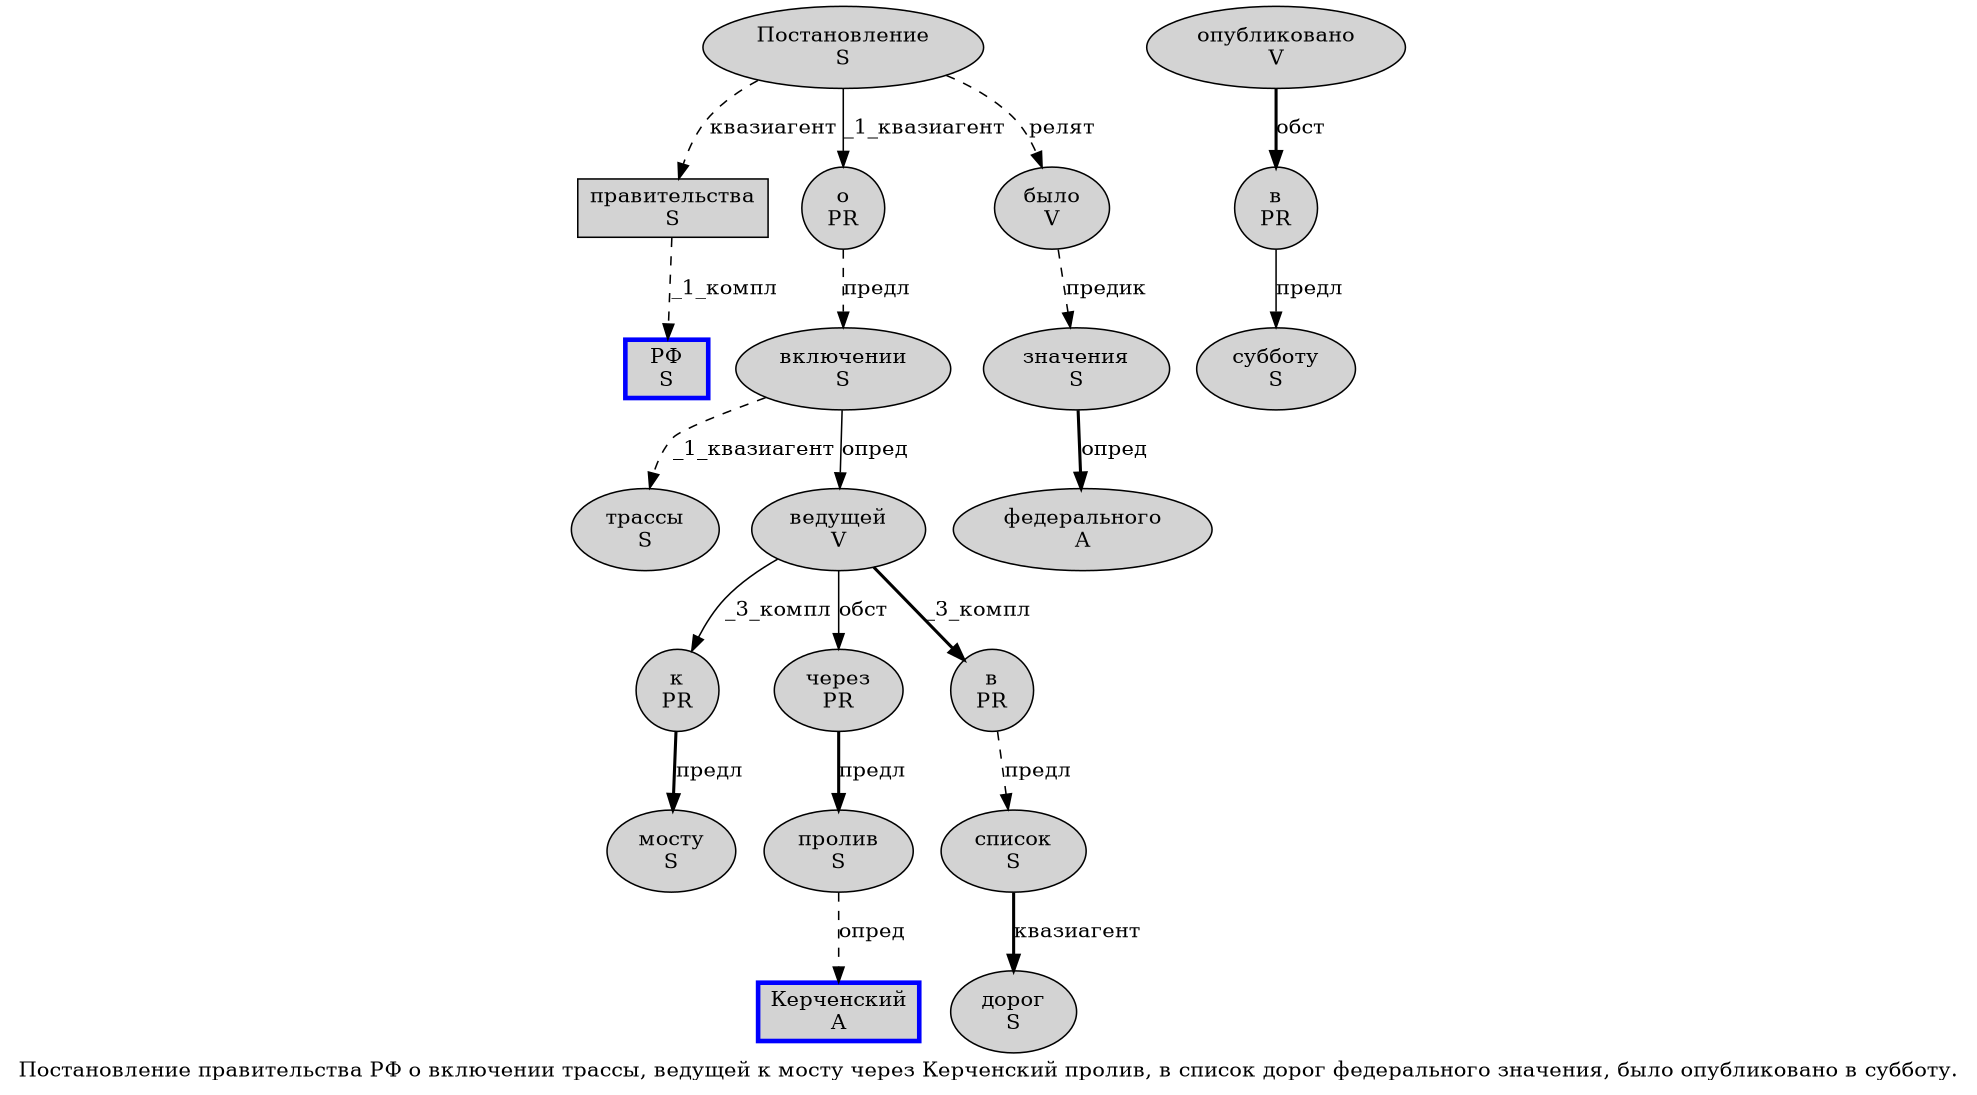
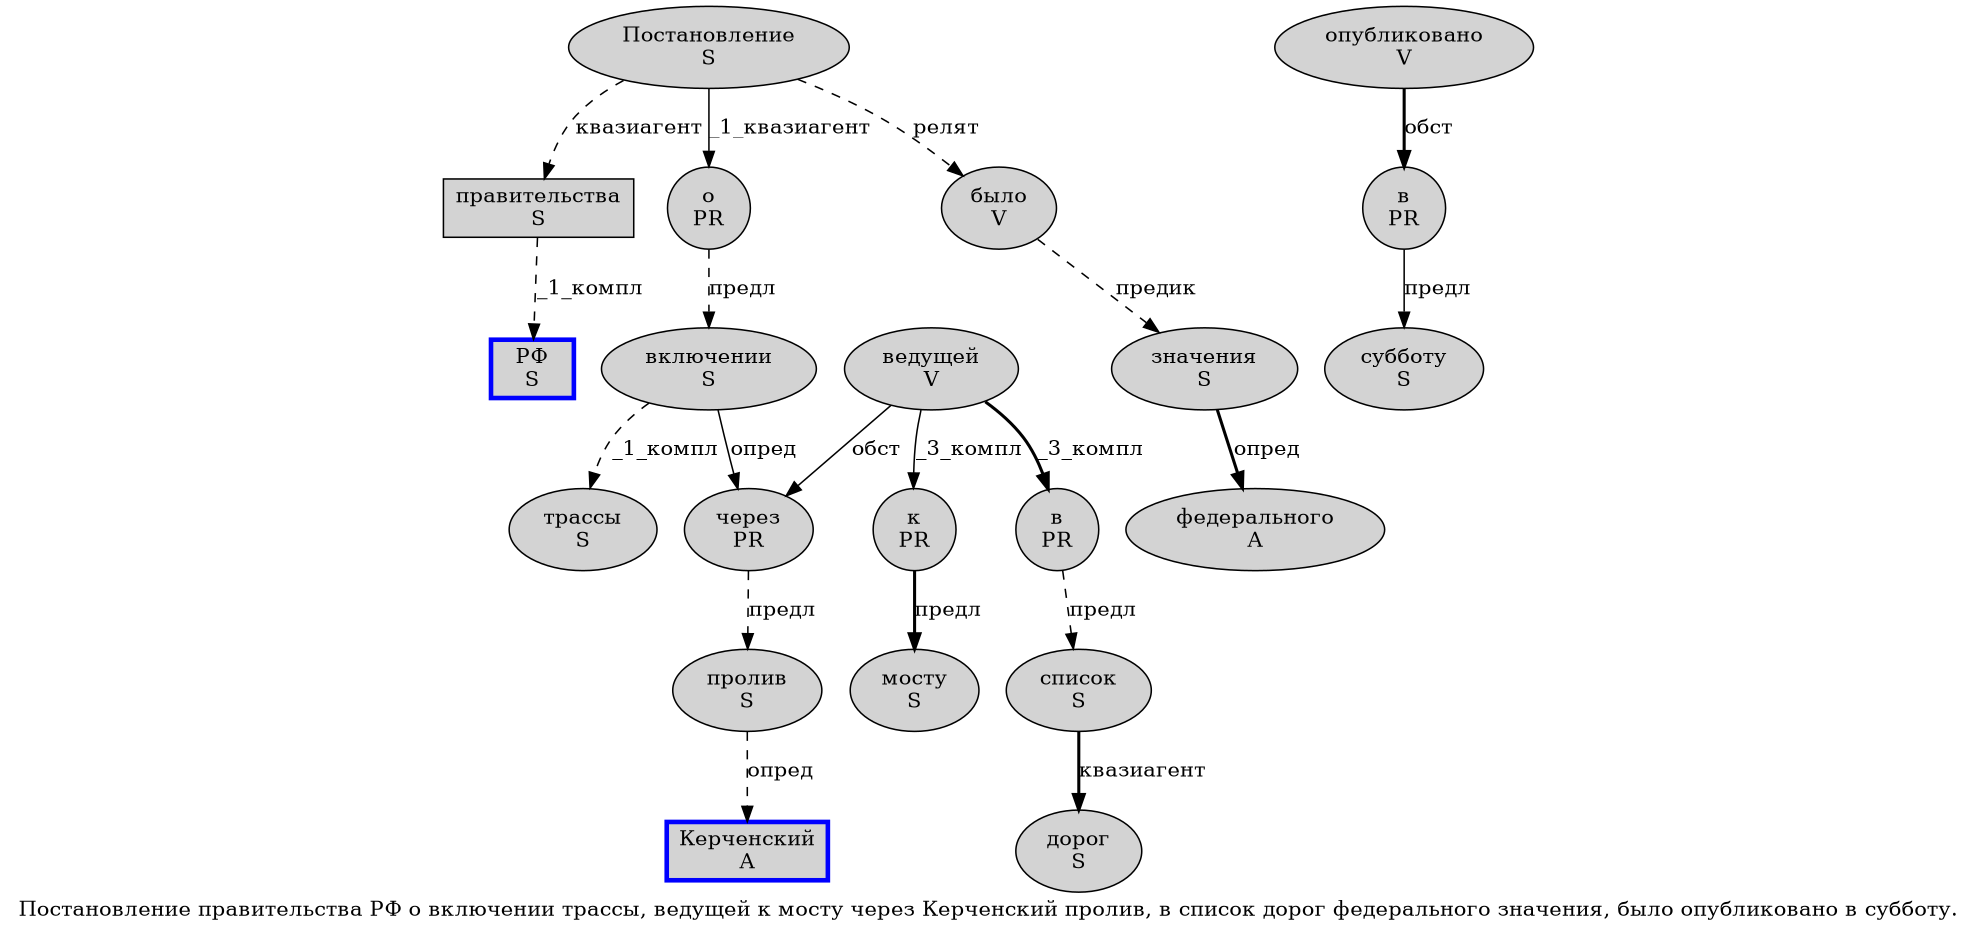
(841, 441) -> (726, 442)
(754, 449) -> (666, 449)
(839, 763) -> (748, 602)
